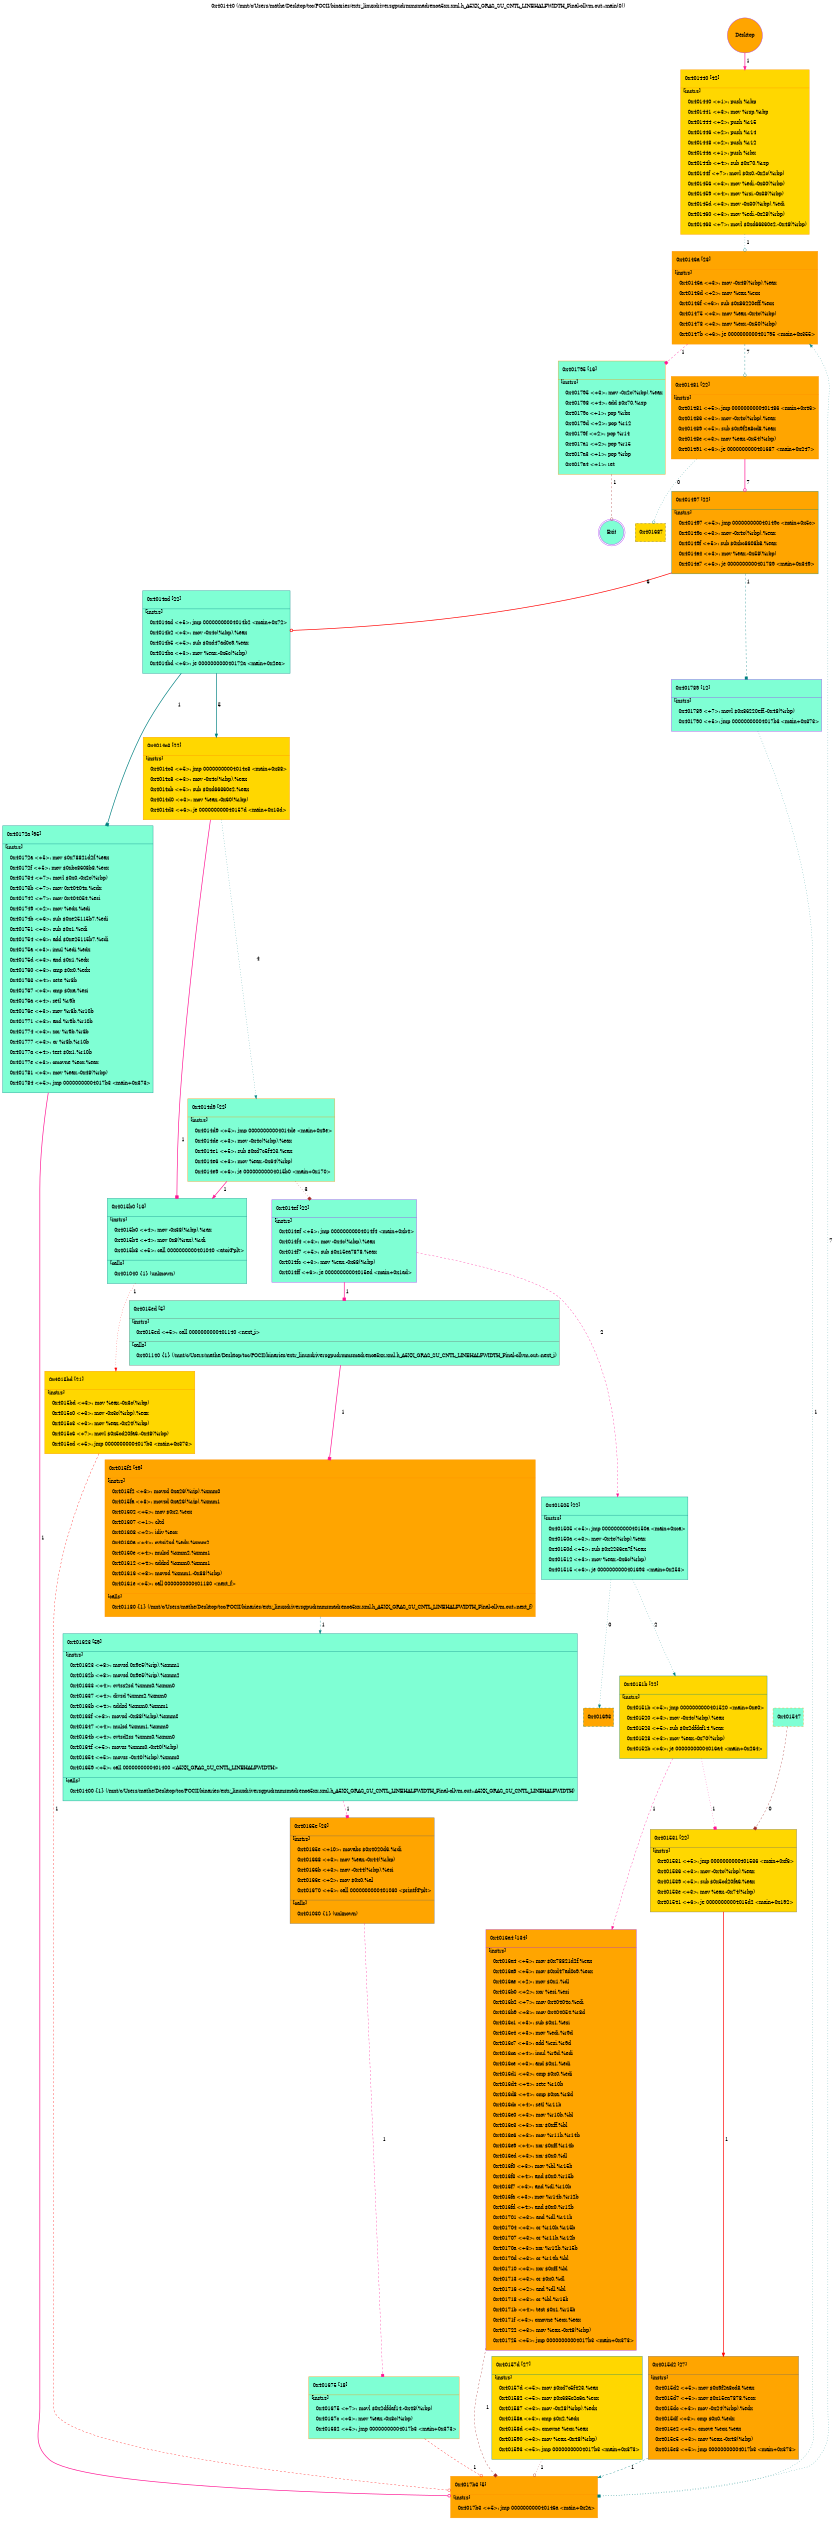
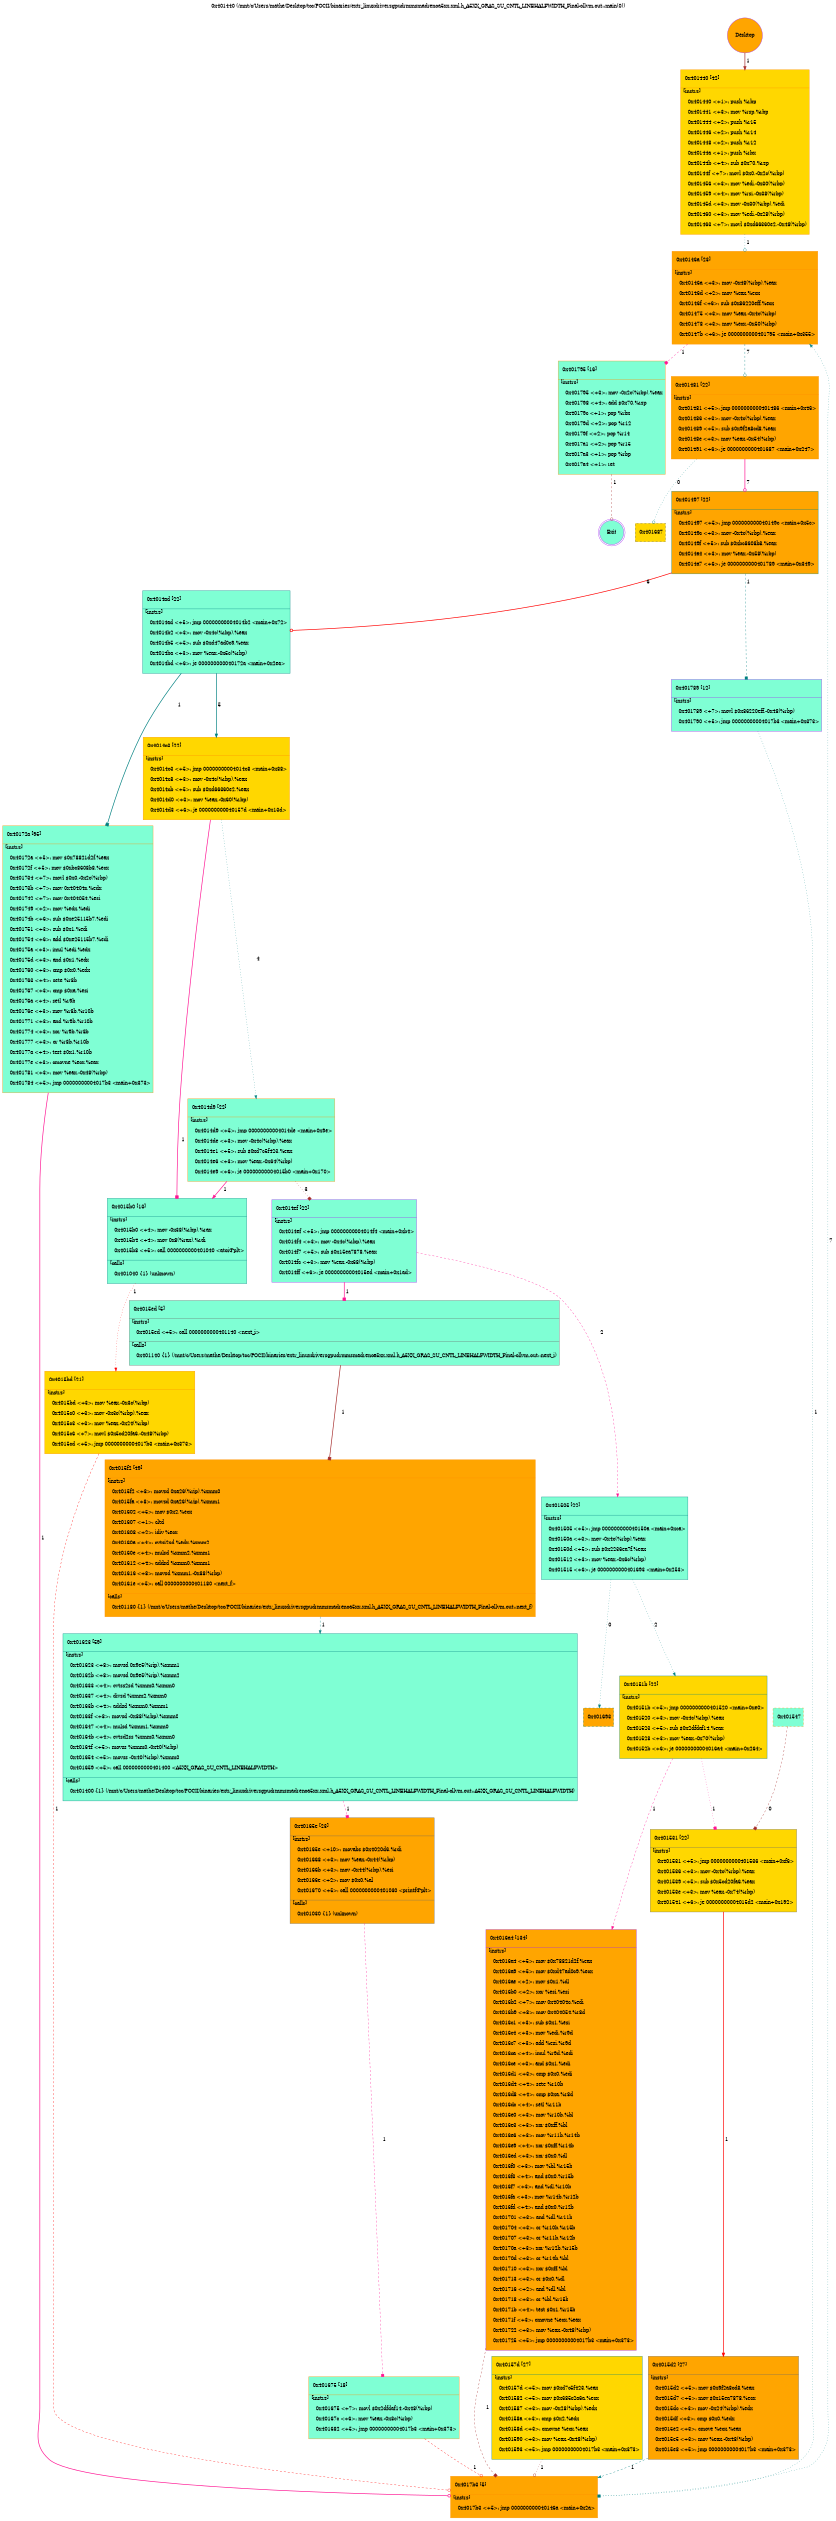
(745, 60) -> (745, 60)
(78, 959) -> (78, 959)
(335, 1411) -> (335, 1411)
